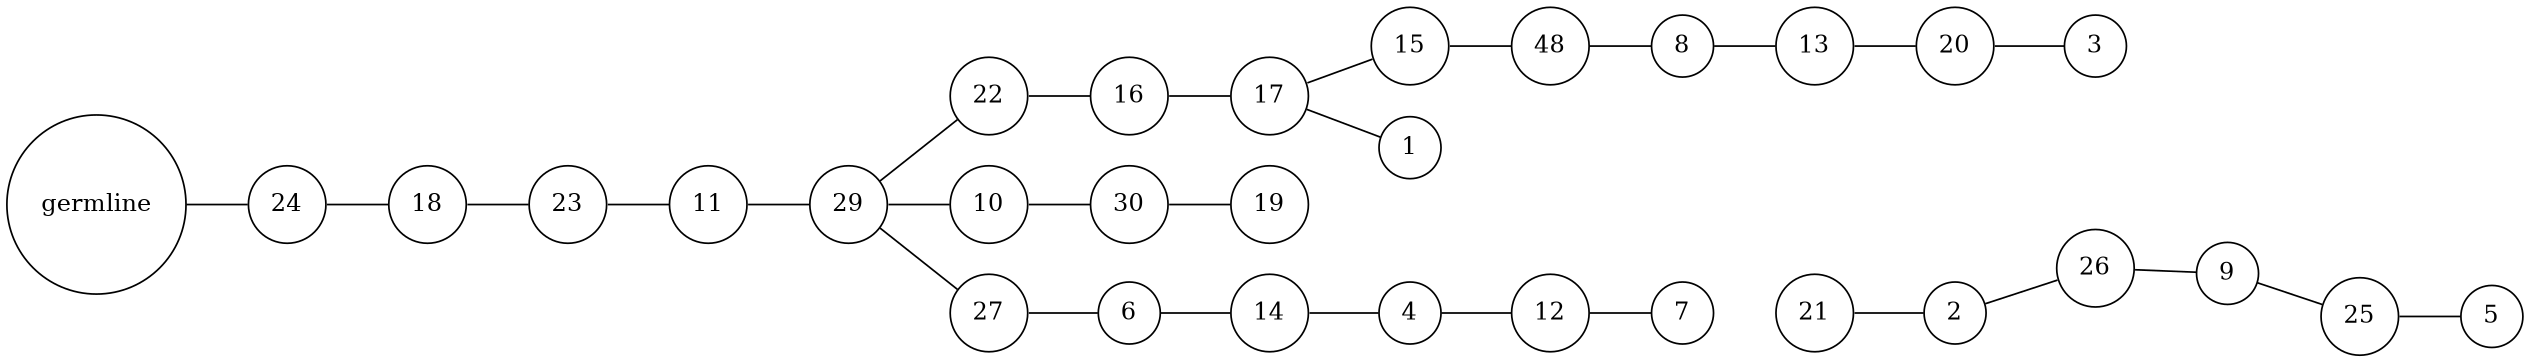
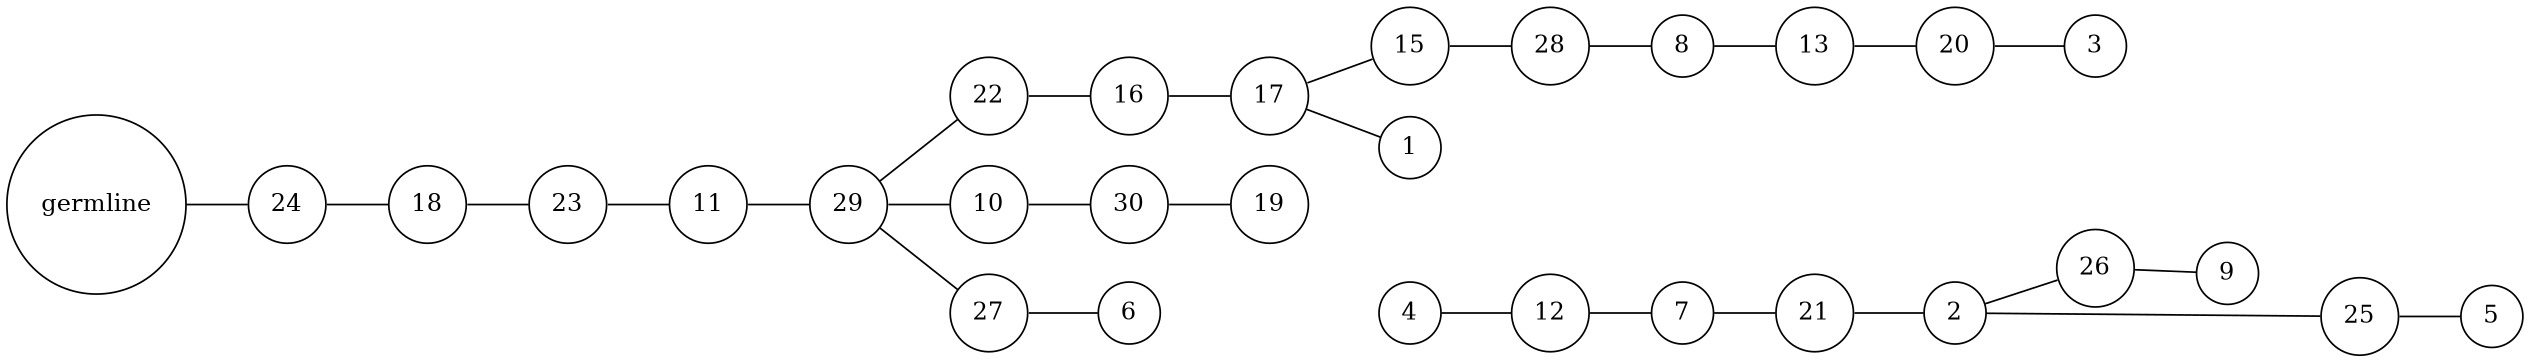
(1550, 46) -> (1550, 46)
(2290, 294) -> (2153, 315)
(1270, 313) -> none
none -> (1745, 313)
